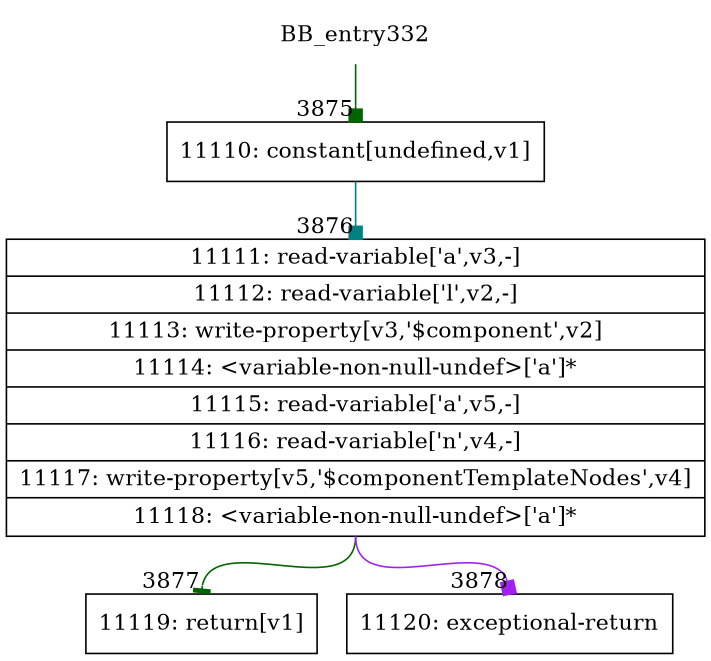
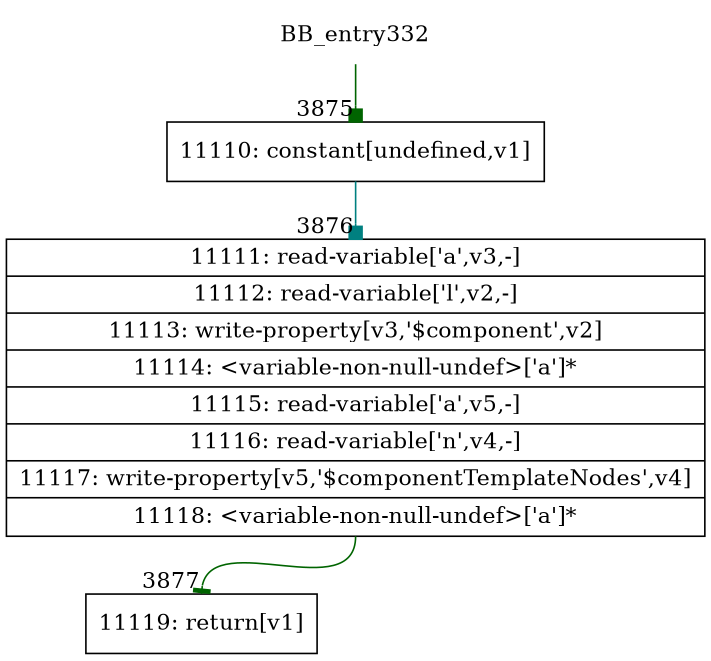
(510, 624) -> none
